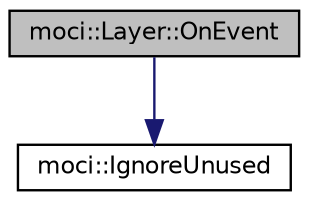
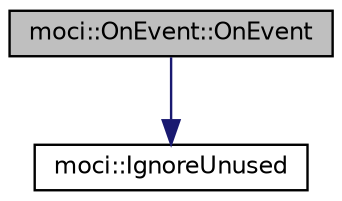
(154, 34) -> (171, 34)
